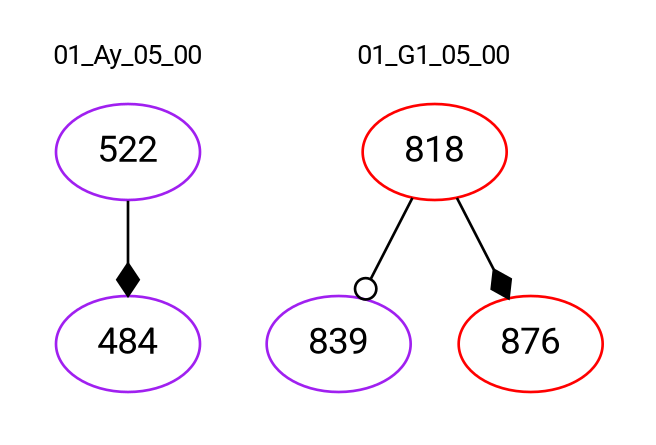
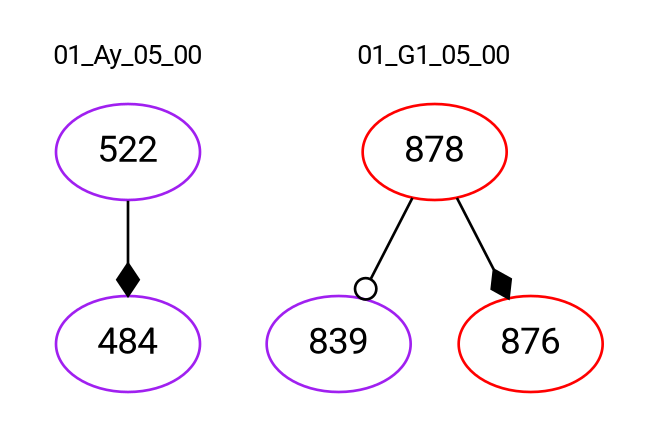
(435, 152) -> (435, 152)
